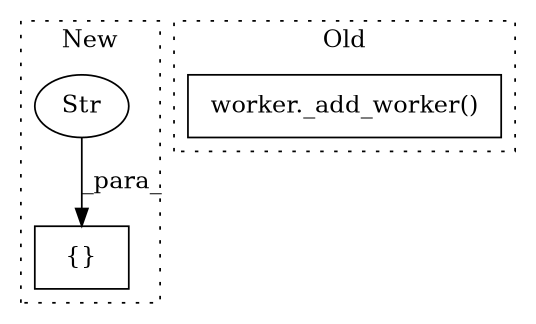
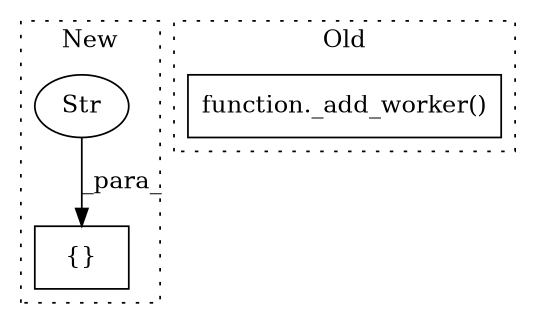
(345, 106) -> (345, 106)
